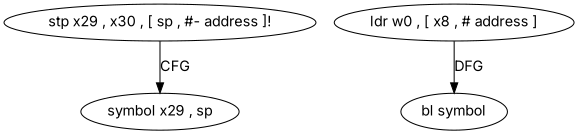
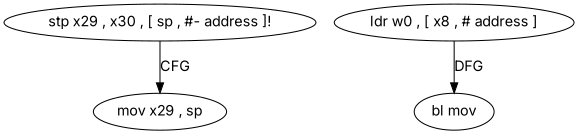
(160, 112) -> (160, 112)
(454, 112) -> (454, 112)
